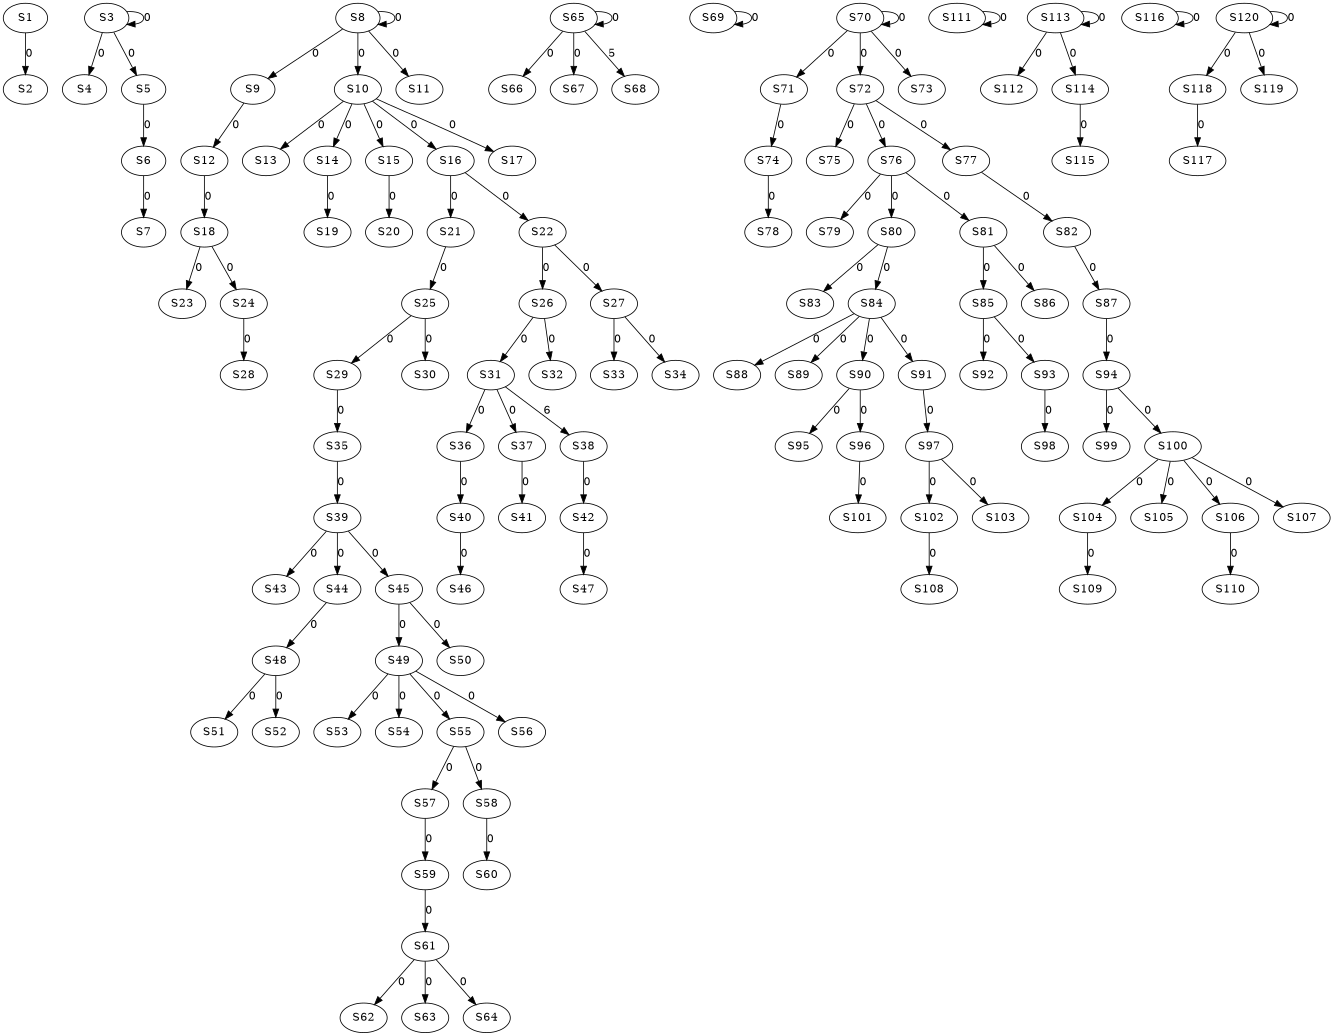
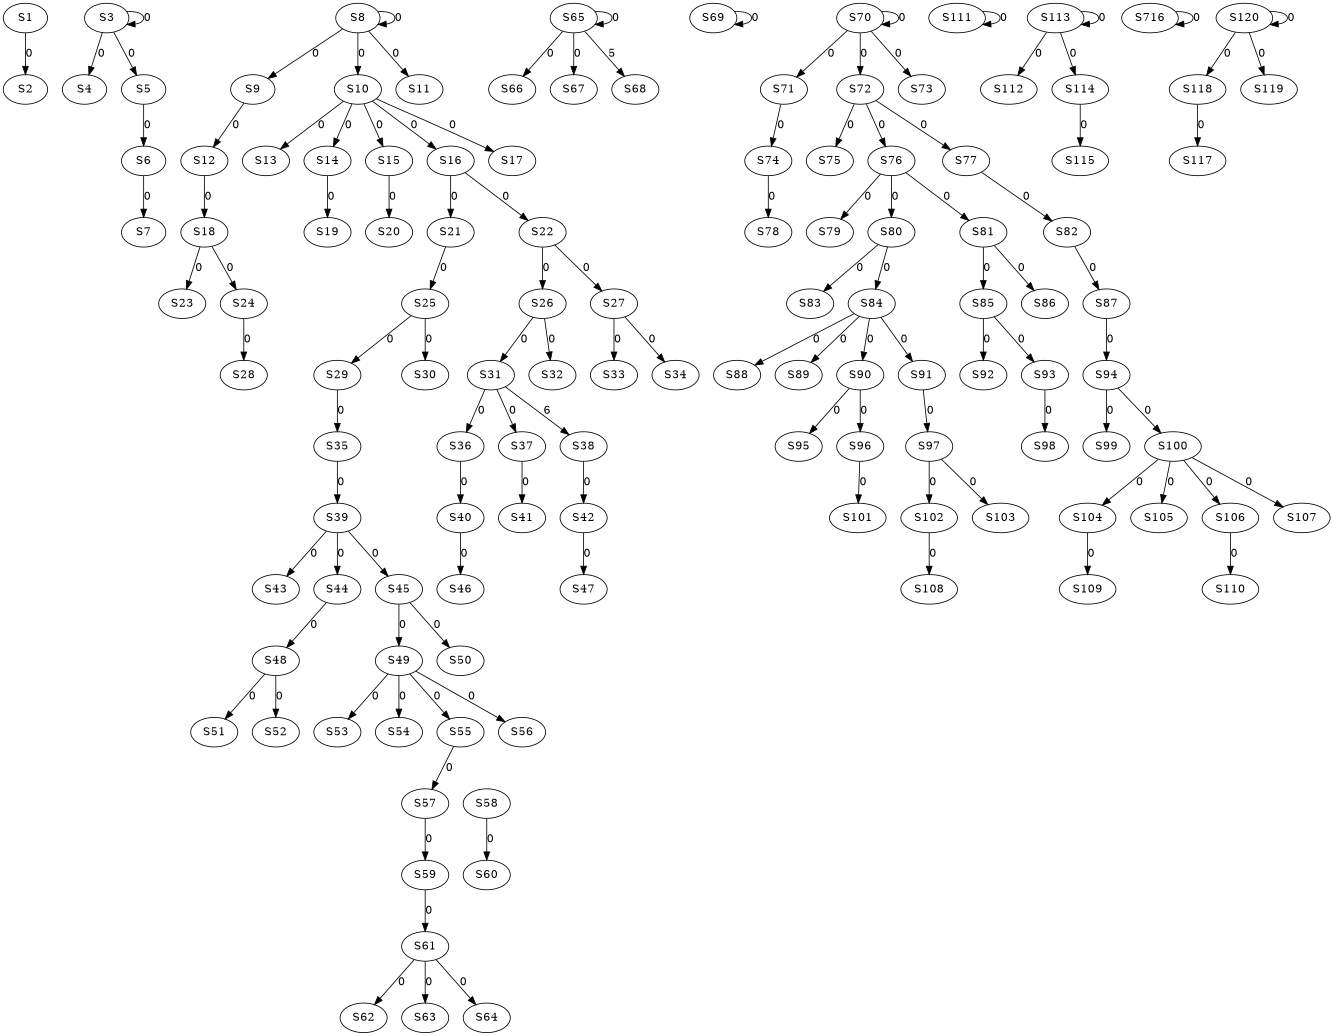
(1150, 18) -> (1150, 18)
(472, 764) -> none
